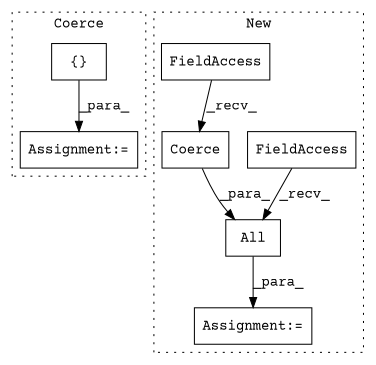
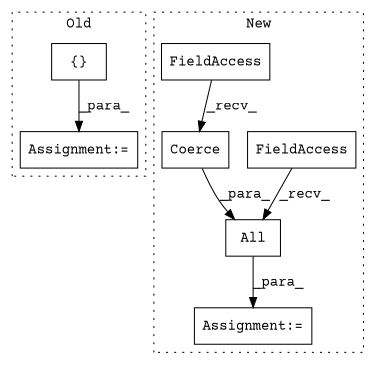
(79, 24) -> (79, 24)
